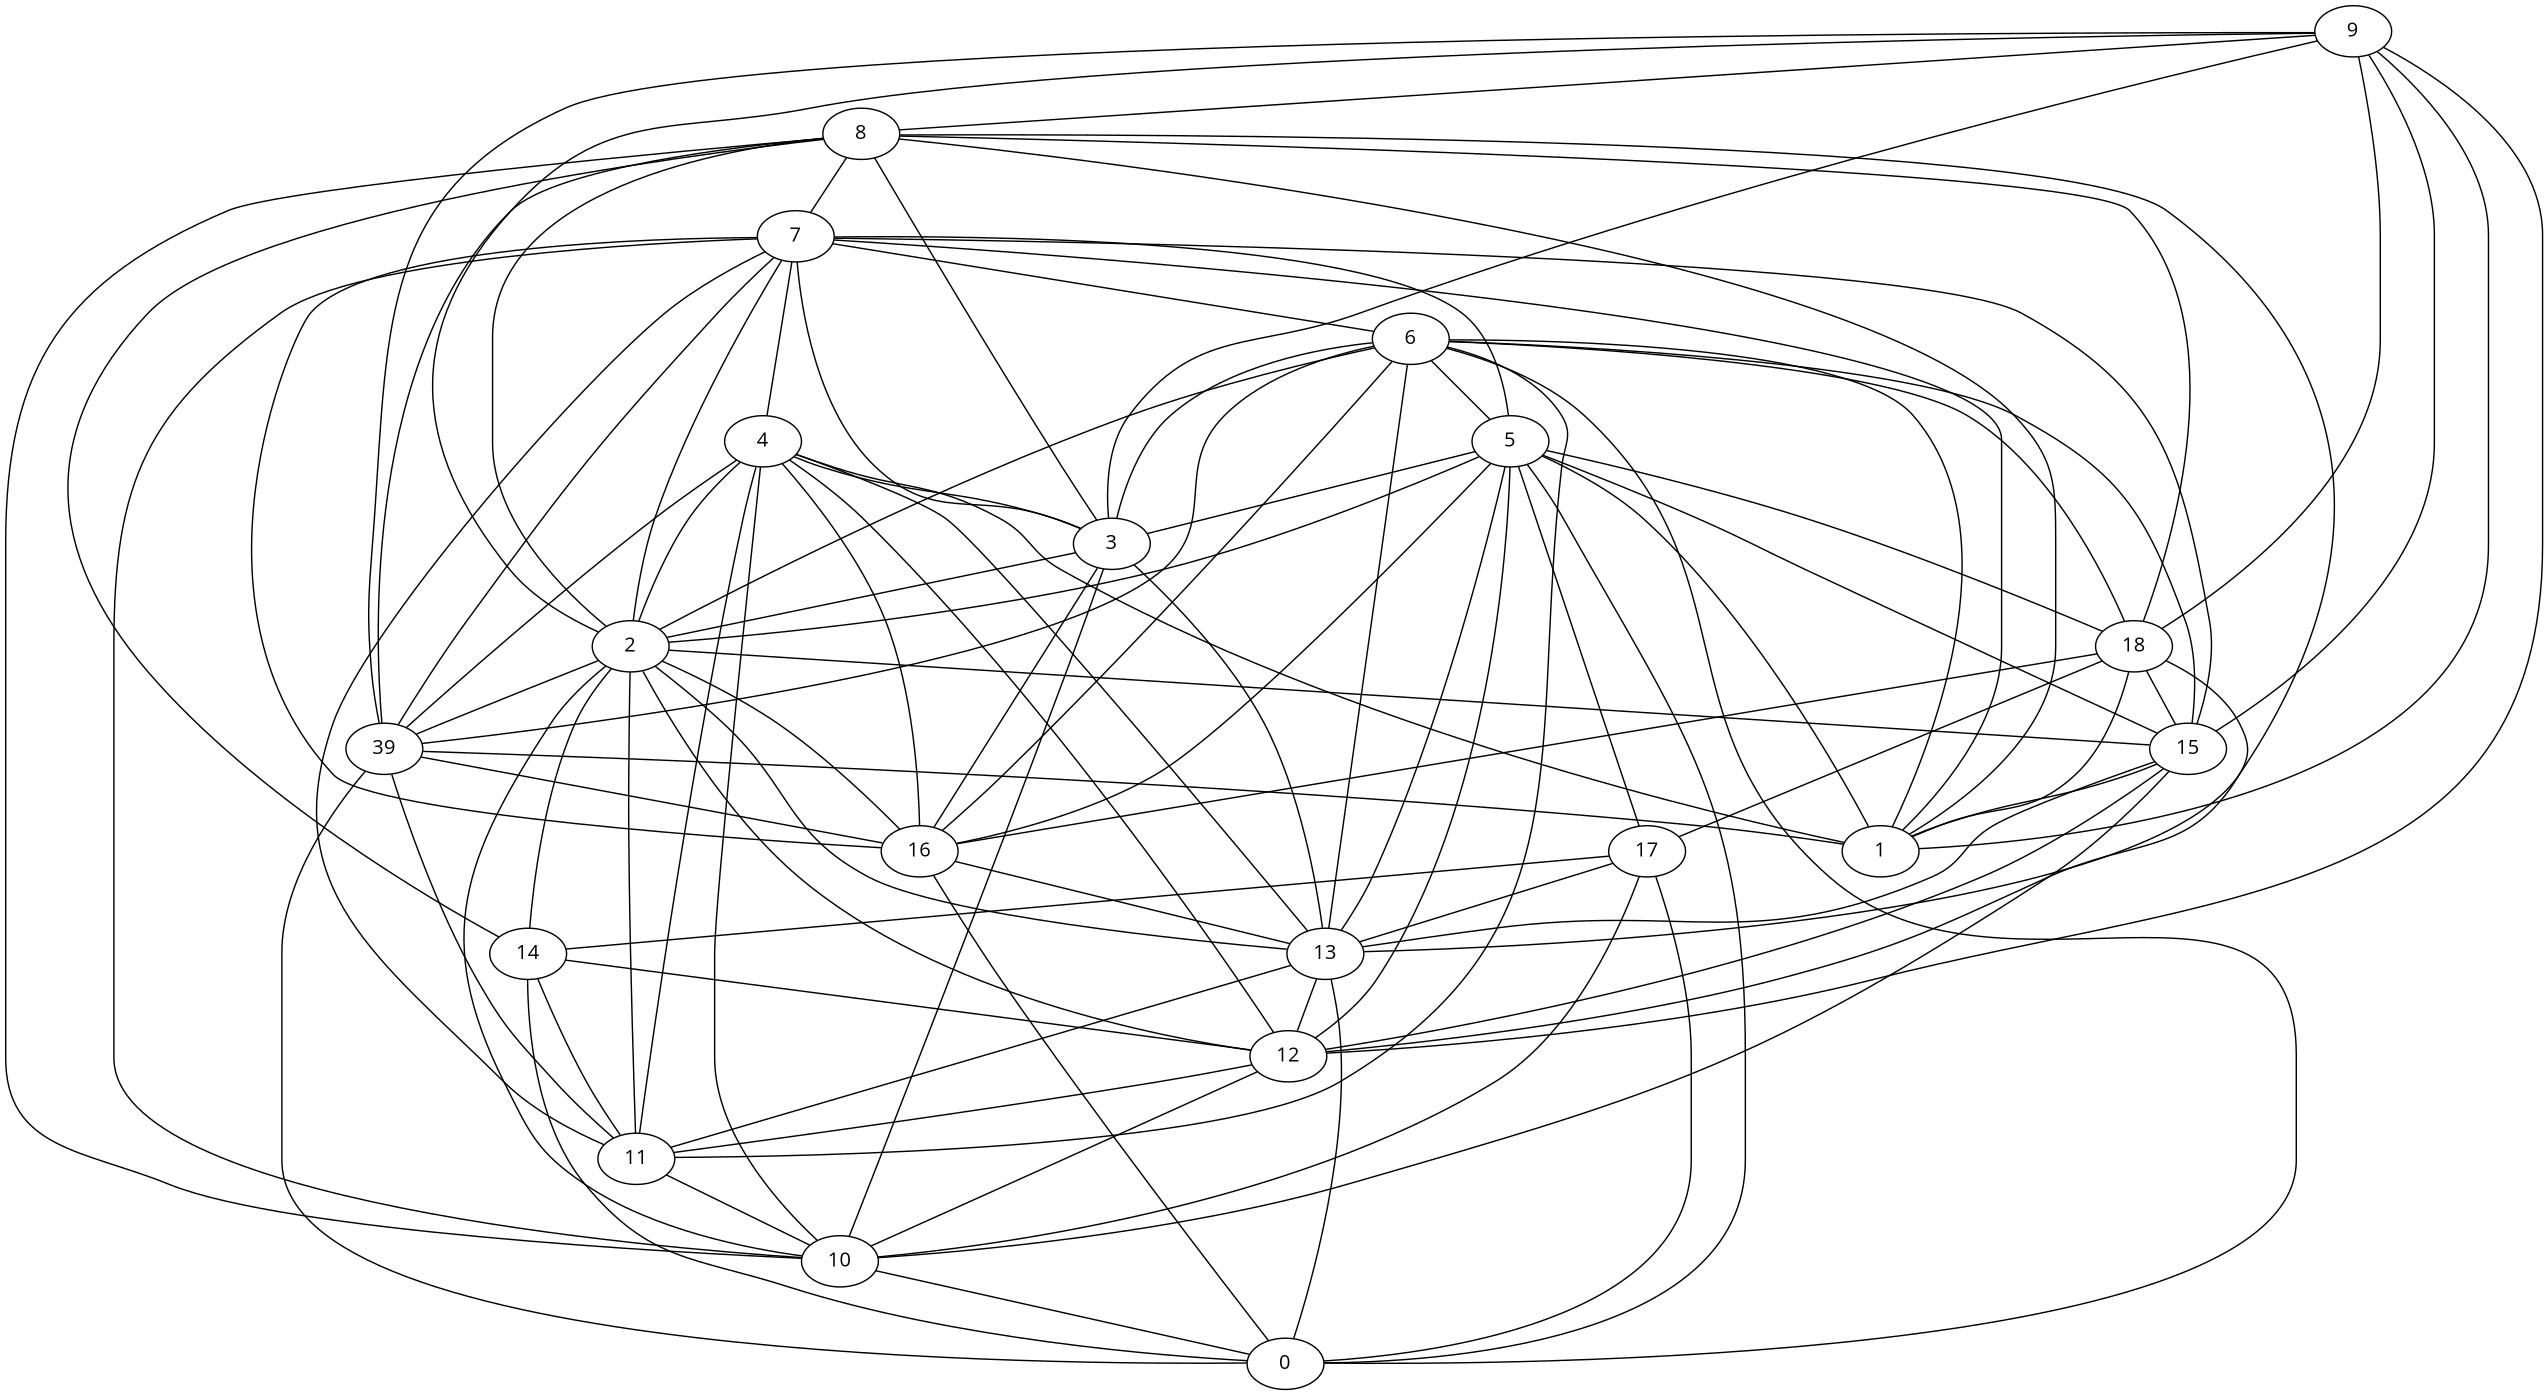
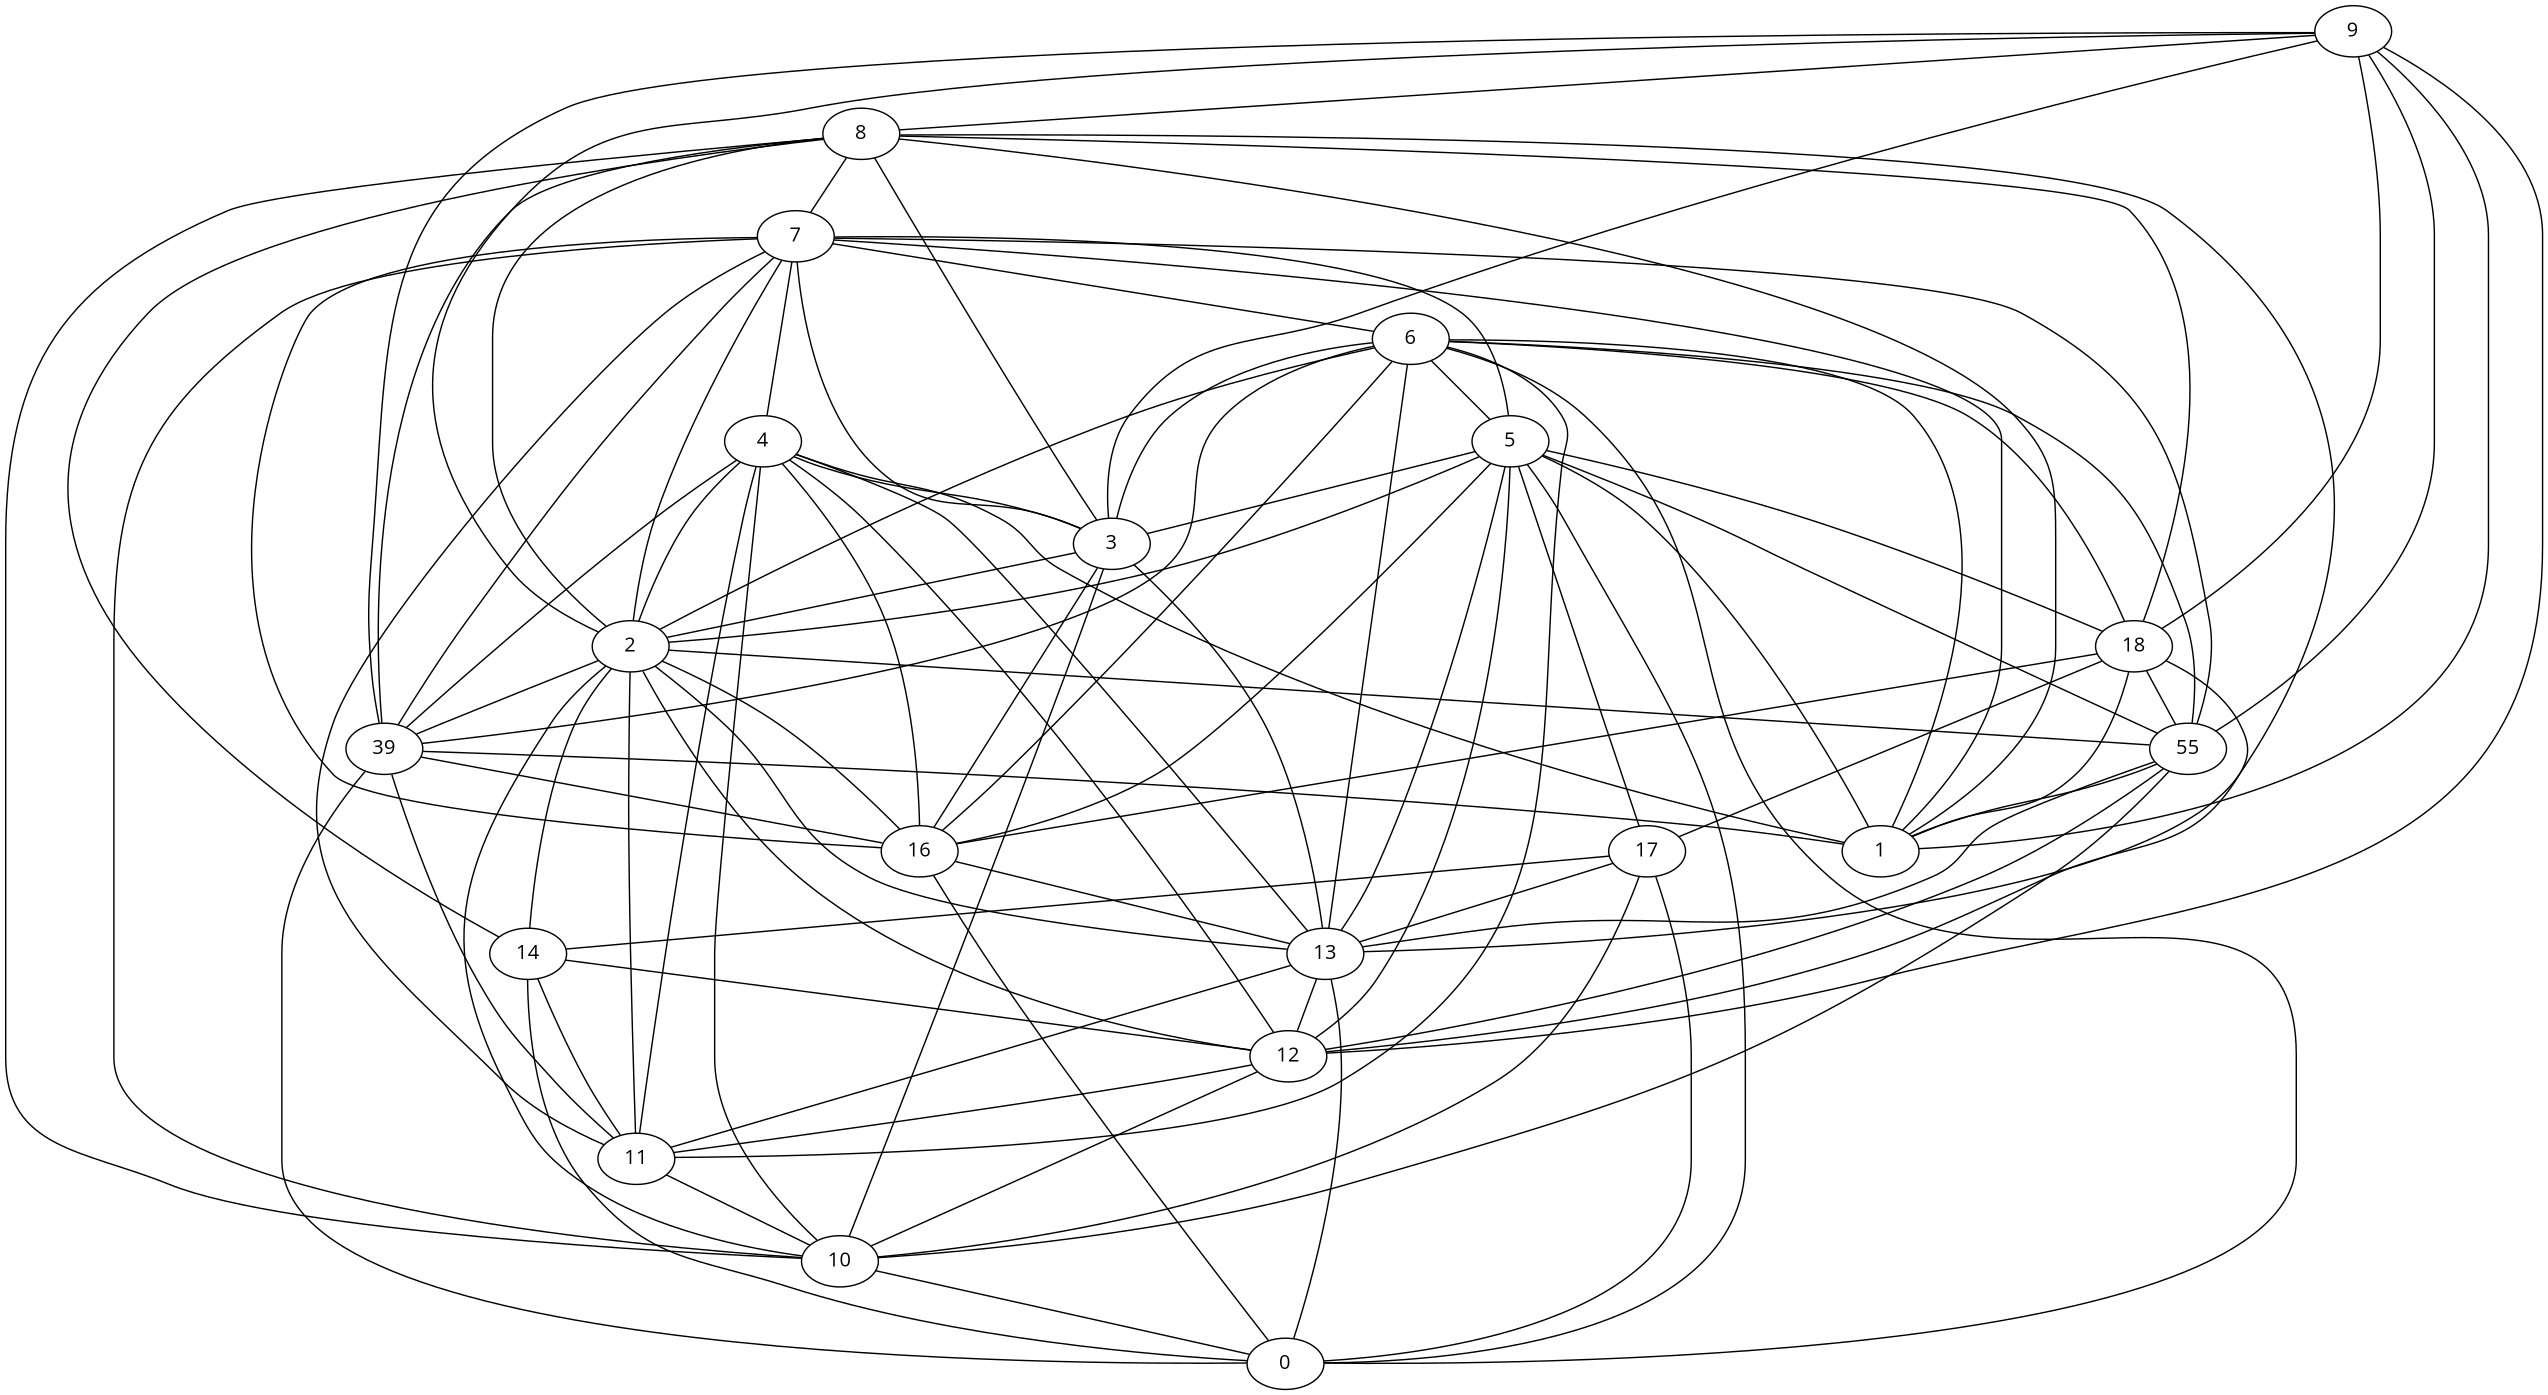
(2188, 749) -> (2188, 749)
